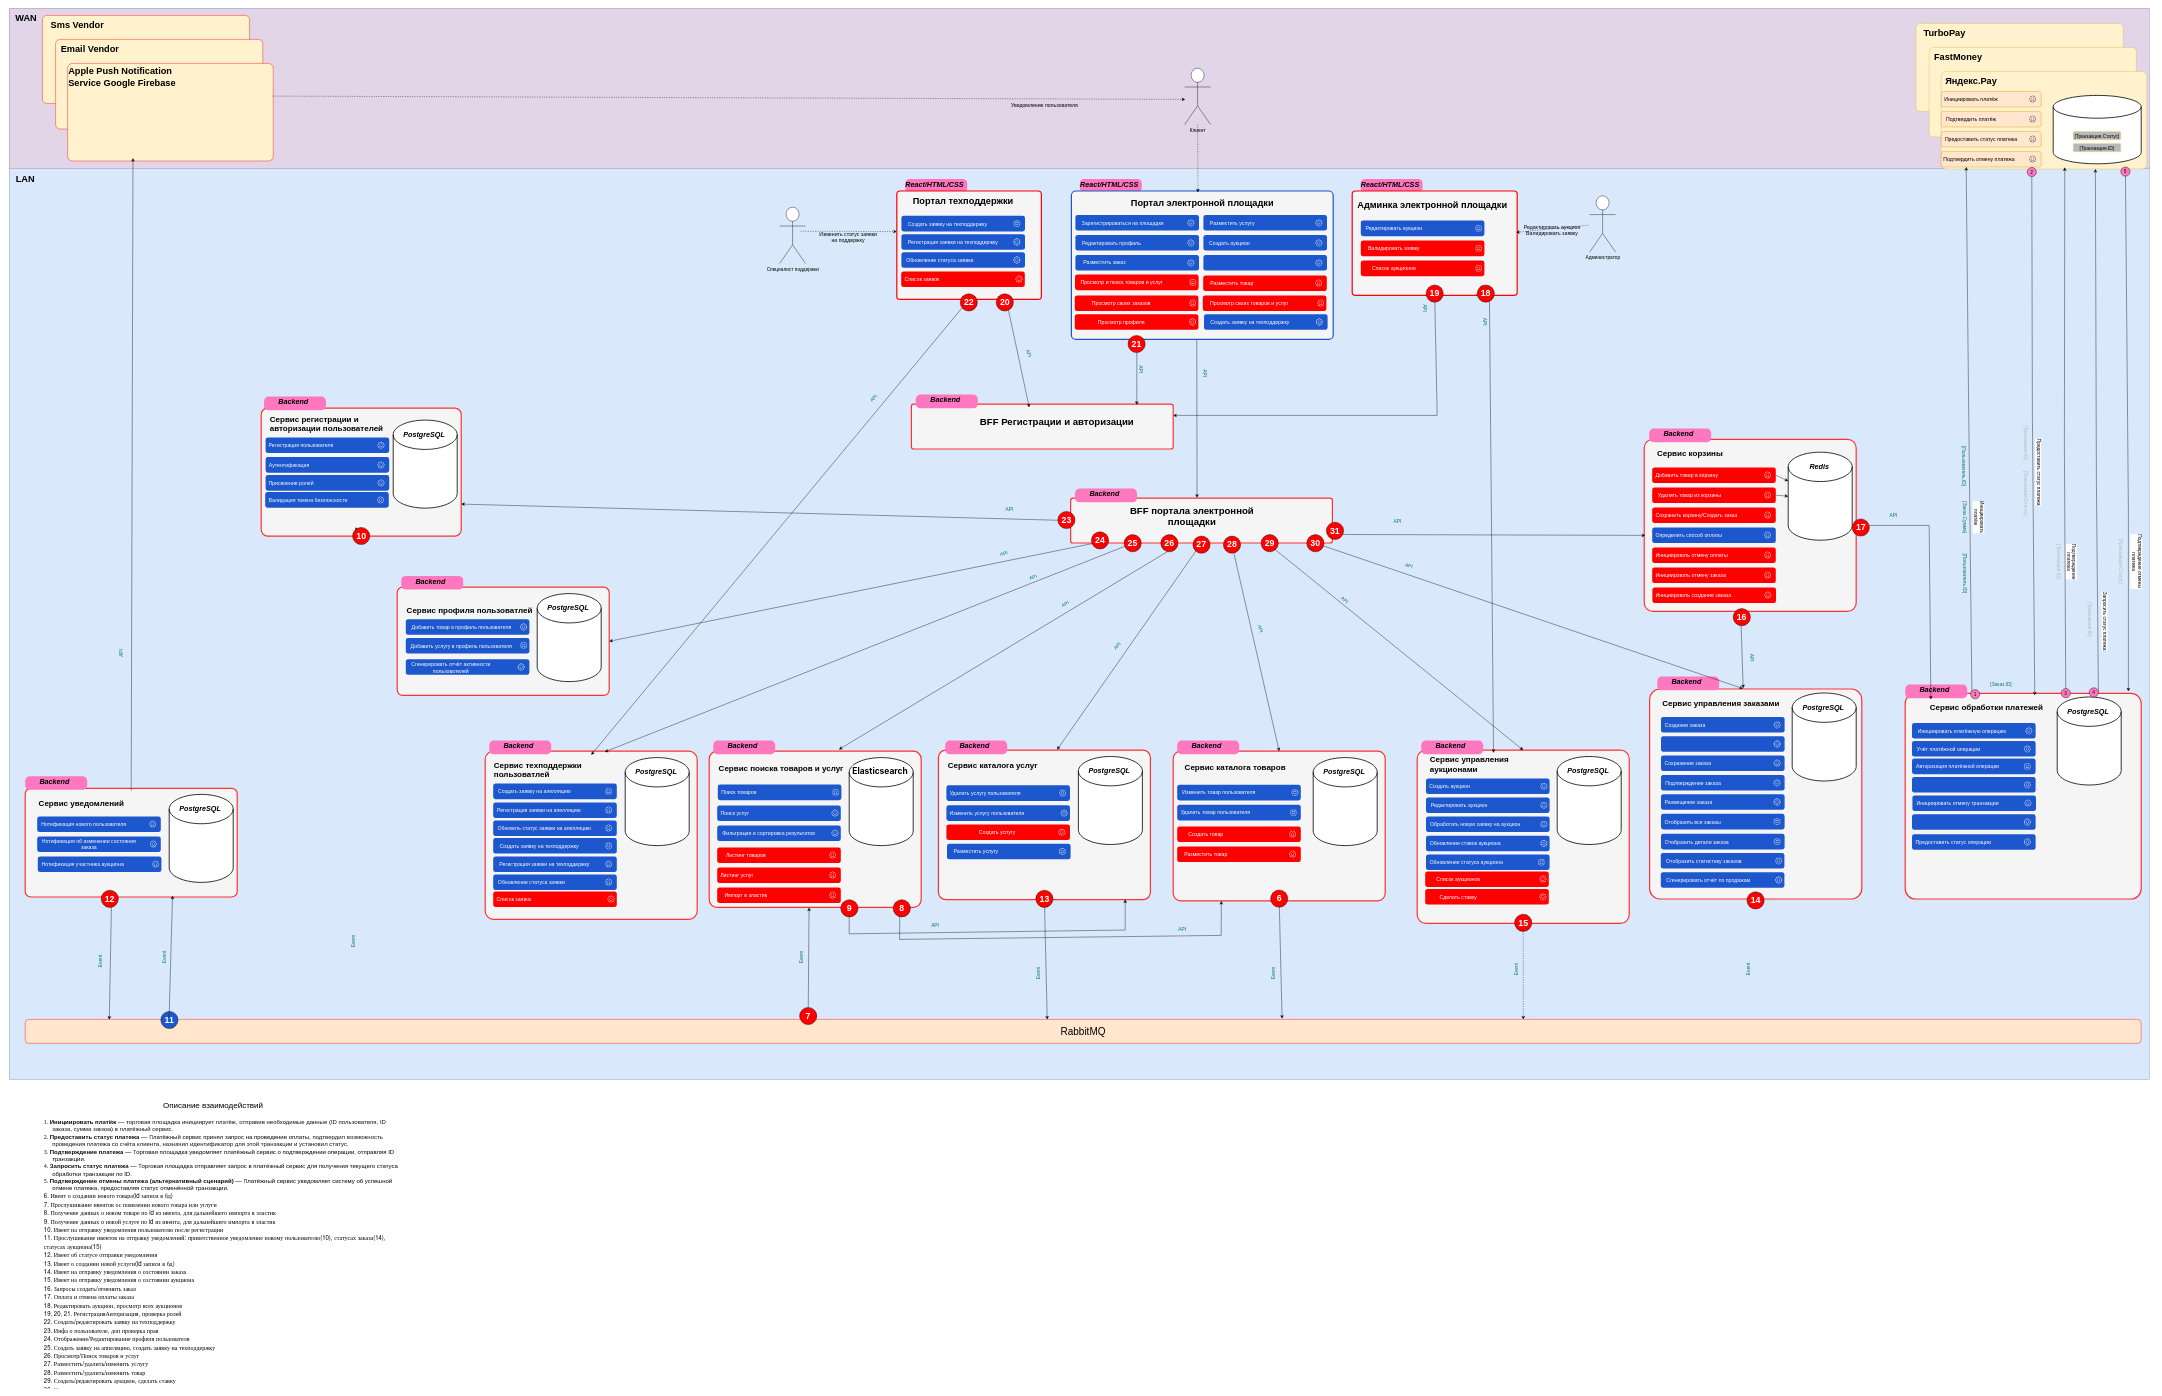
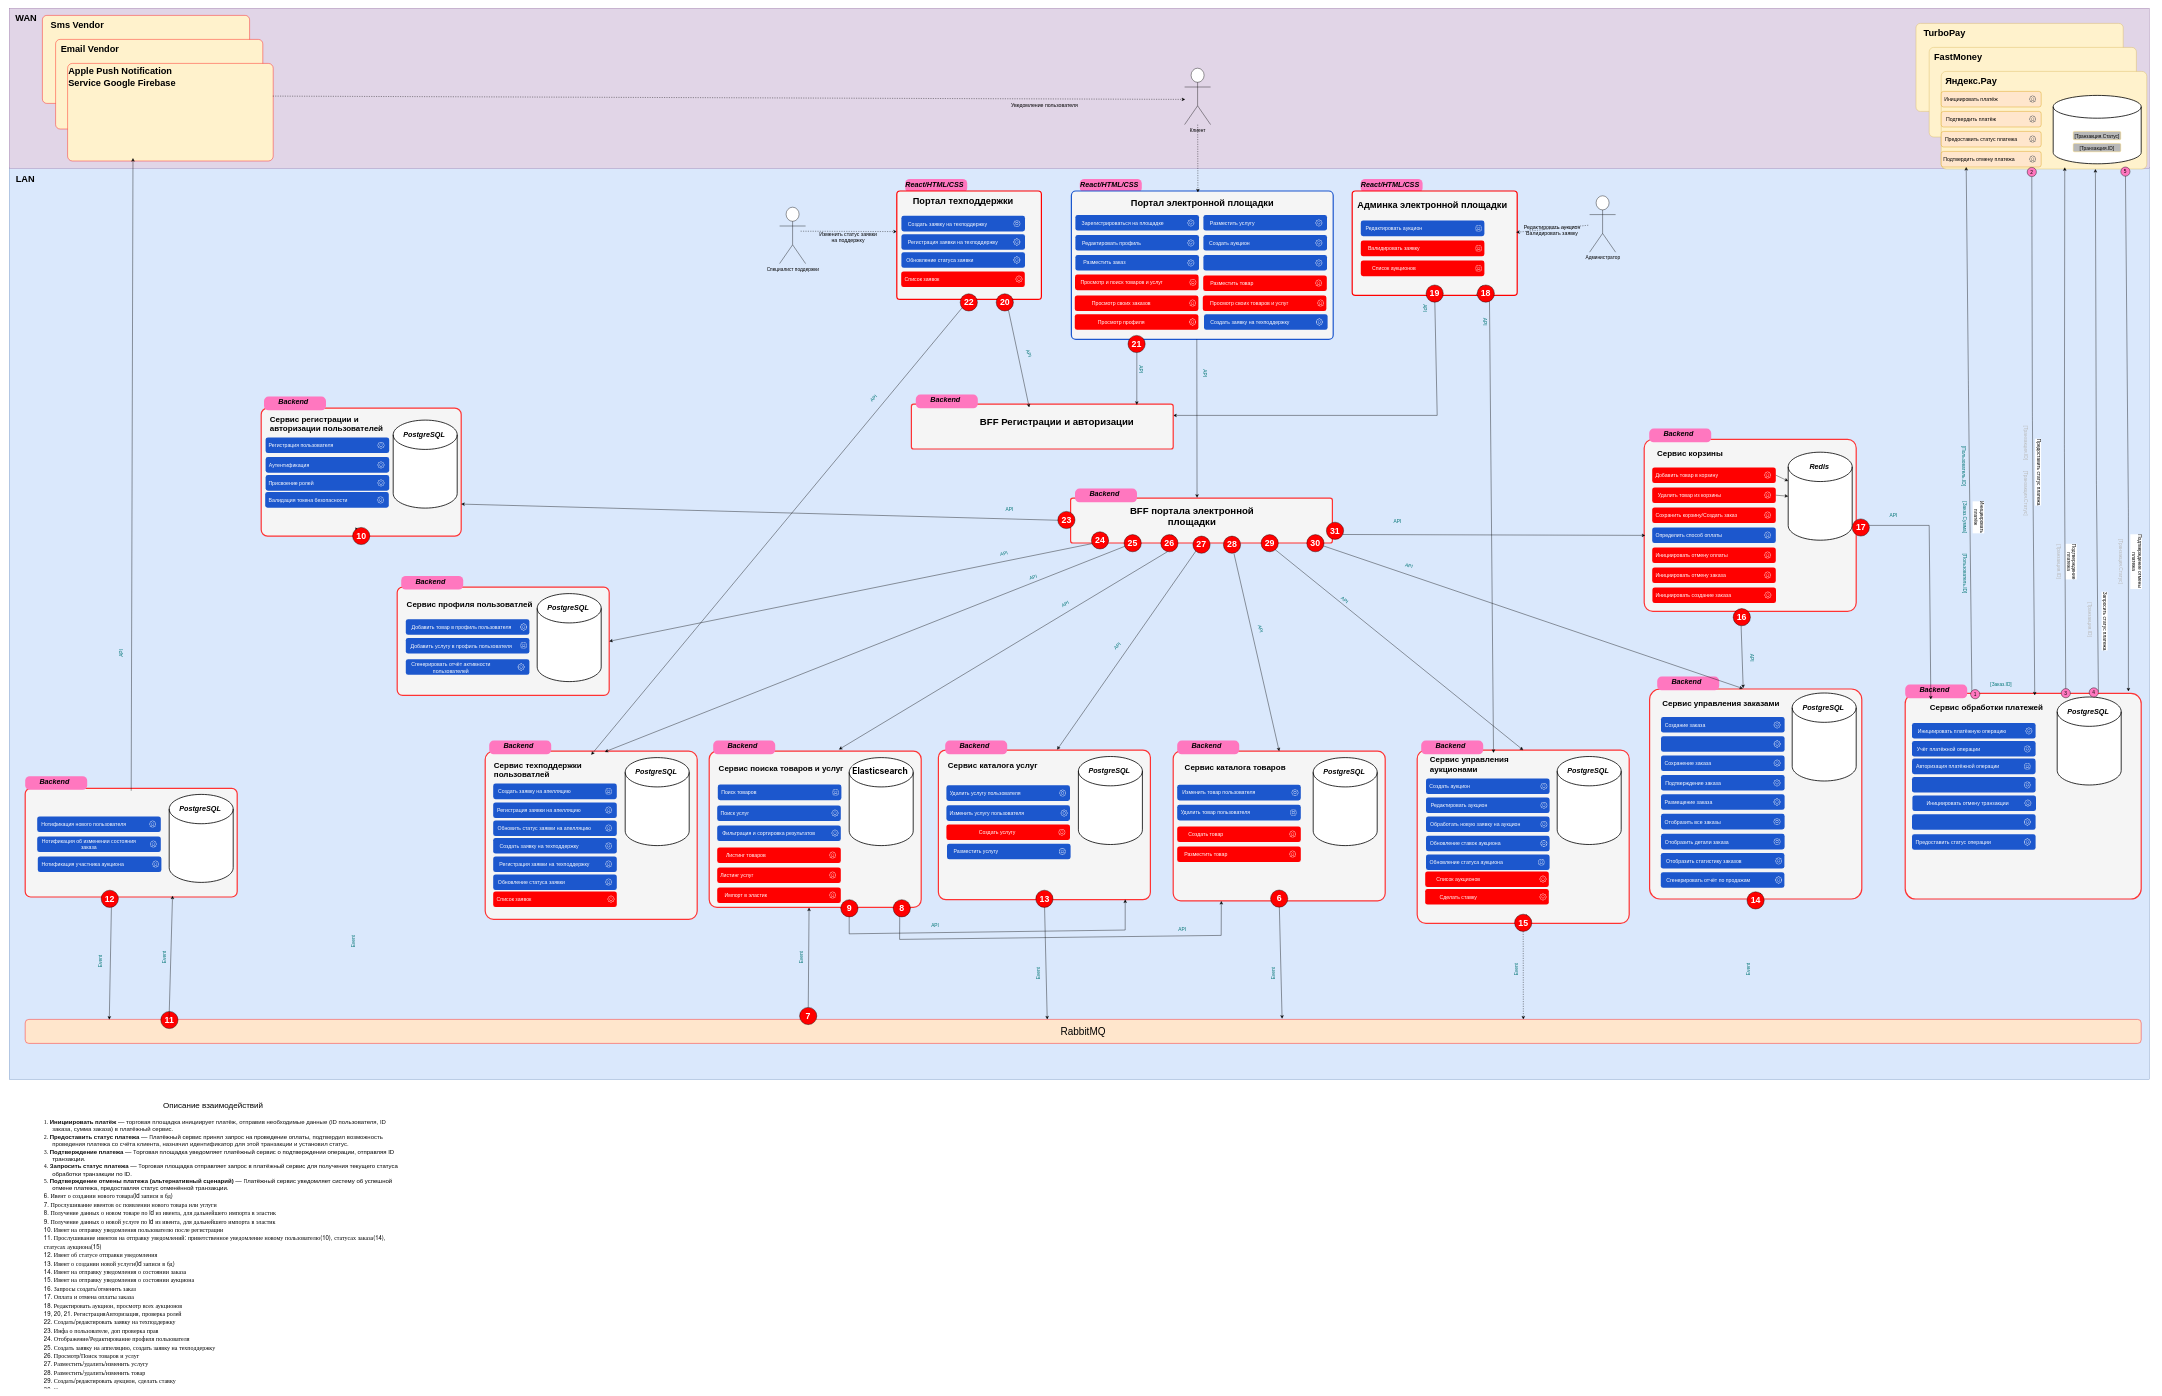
(469, 610) -> (469, 604)
(85, 803) -> none
(1958, 803) -> (1968, 803)
(169, 1020) -> (169, 1020)
